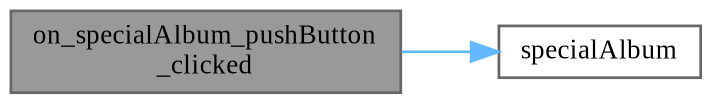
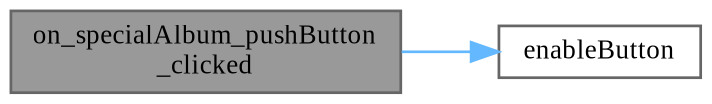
(600, 52) -> (600, 52)
